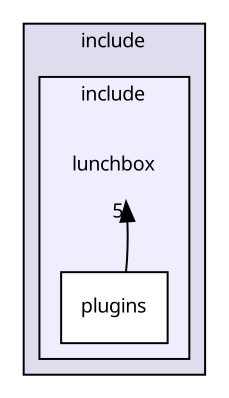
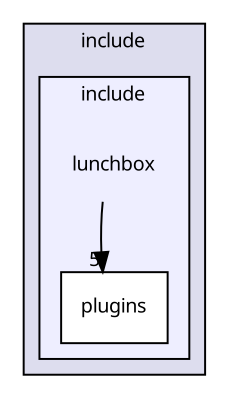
(128, 247) -> (101, 227)
